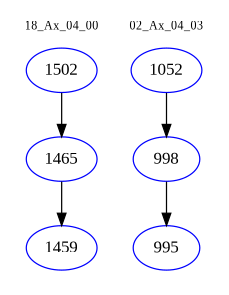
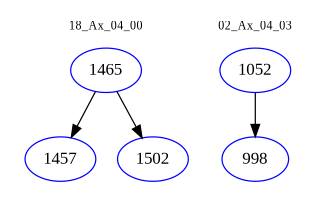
(62, 109) -> (127, 109)
(62, 248) -> (60, 159)
(166, 248) -> none
